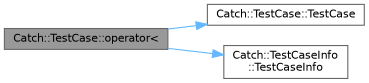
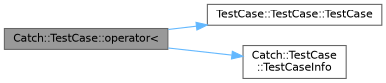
(286, 15) -> (295, 15)
(286, 62) -> (295, 62)
